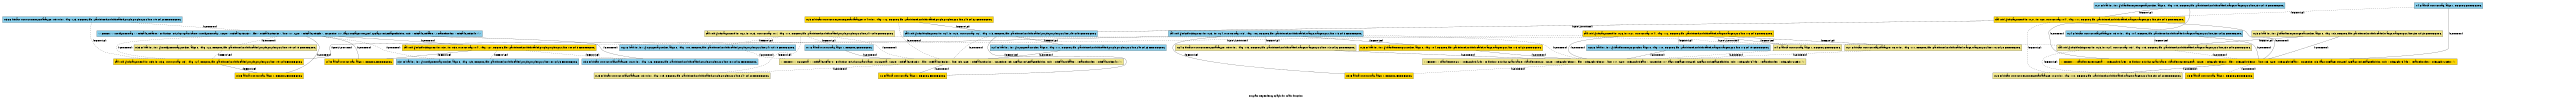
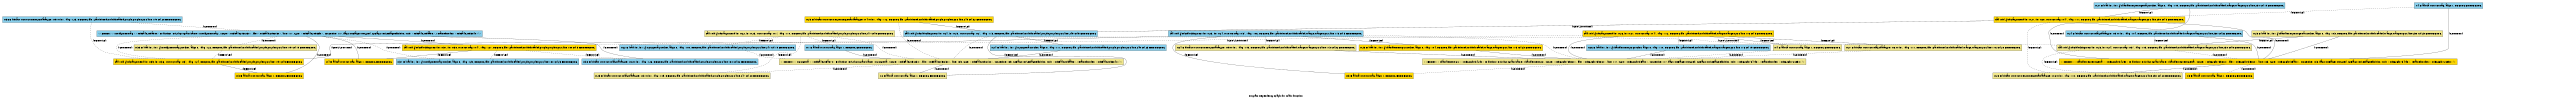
(913, 76) -> (913, 76)
